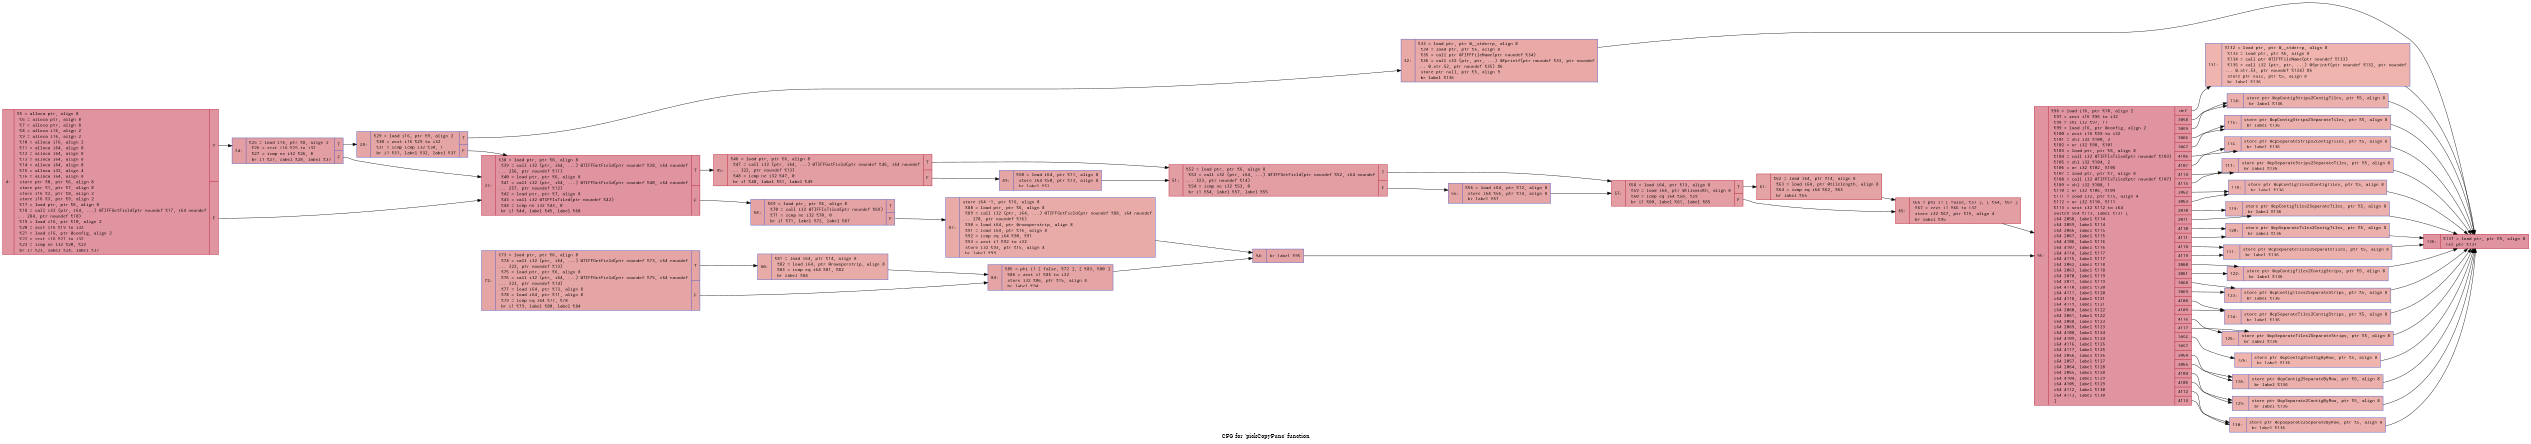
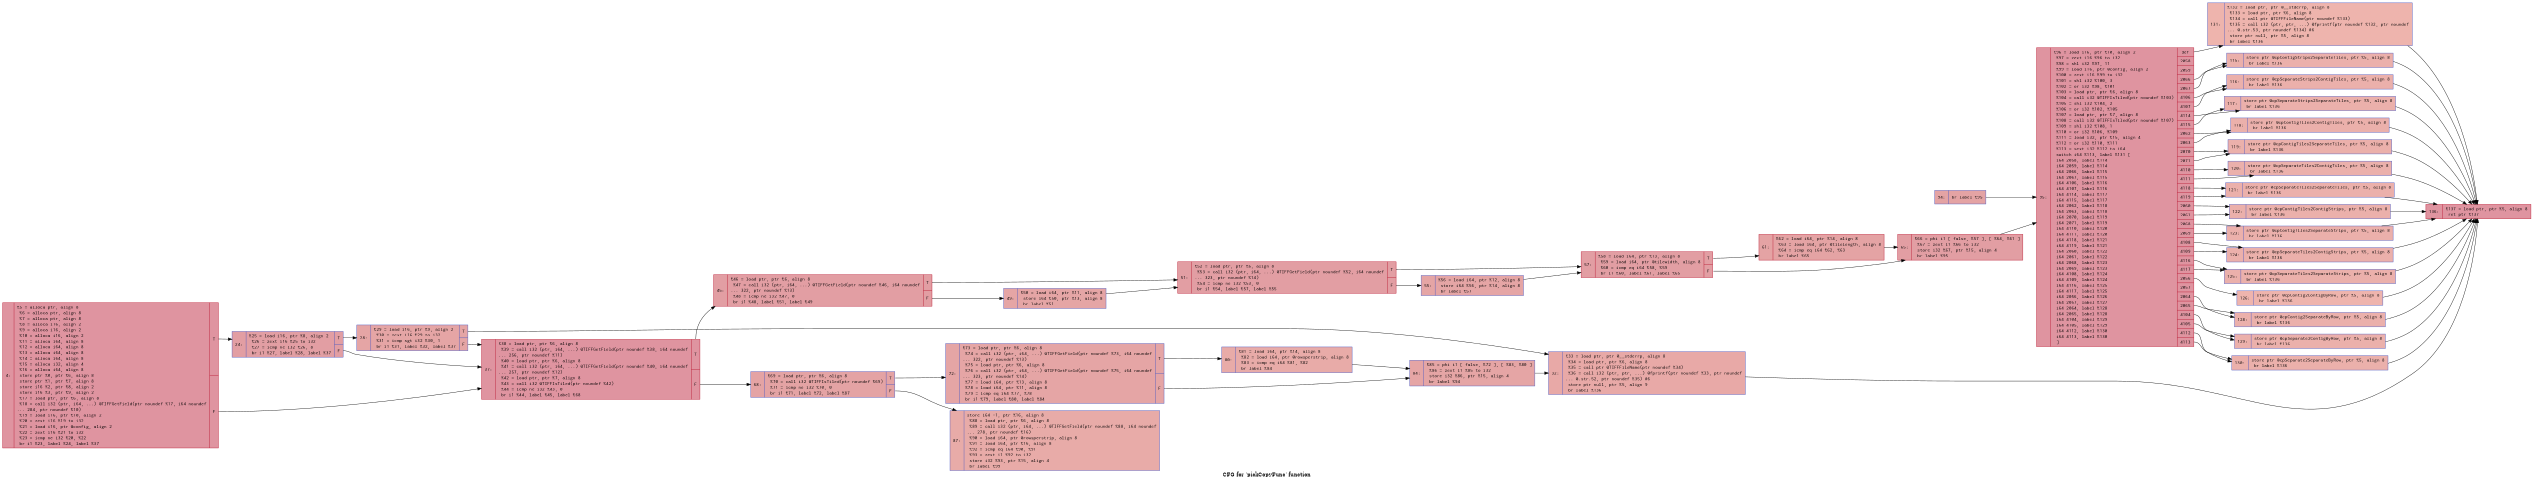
(2308, 101) -> none
(409, 147) -> (407, 340)
(1202, 246) -> none
(1181, 265) -> (1540, 373)
none -> (918, 378)
